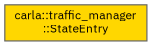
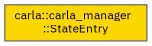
(76, 23) -> (76, 23)
